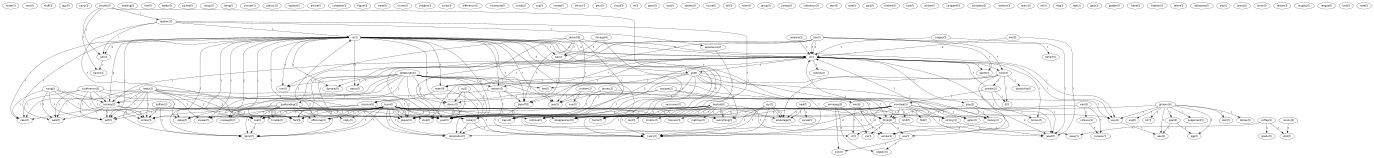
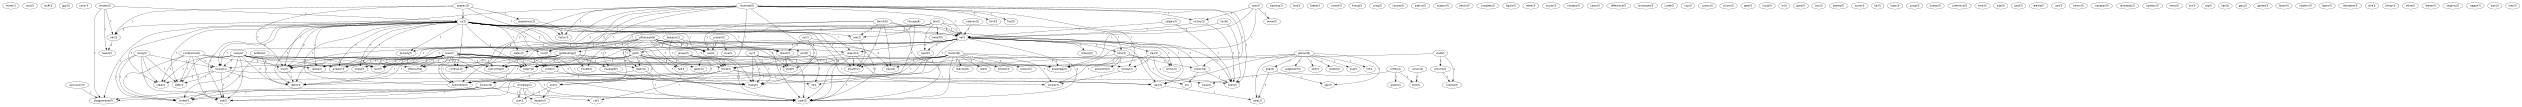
(134, 14) -> (285, 14)
(947, 96) -> (1161, 12)
